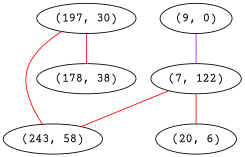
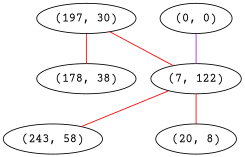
(196, 18) -> (196, 18)
(27, 72) -> (141, 49)
(196, 139) -> (196, 139)
